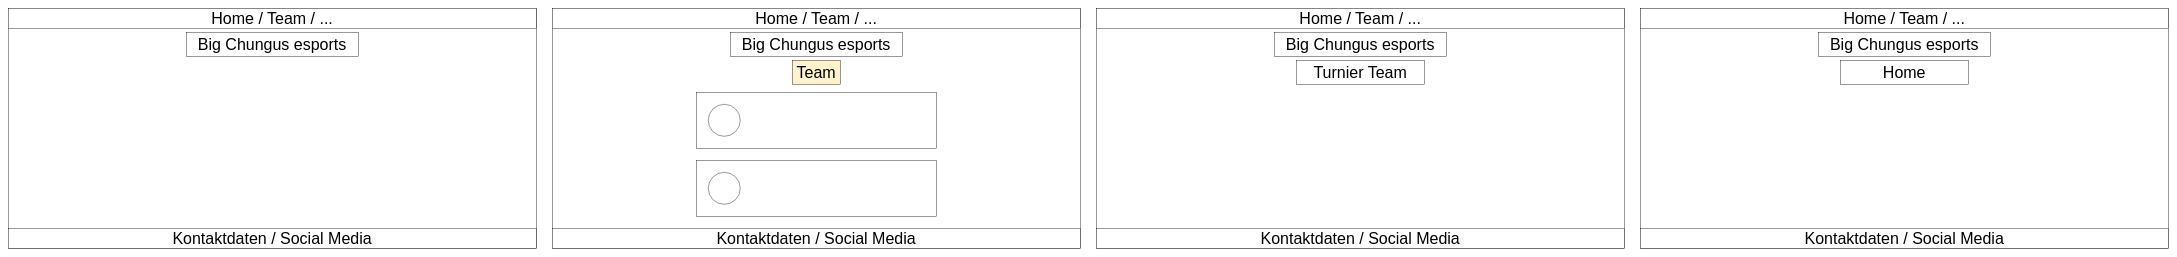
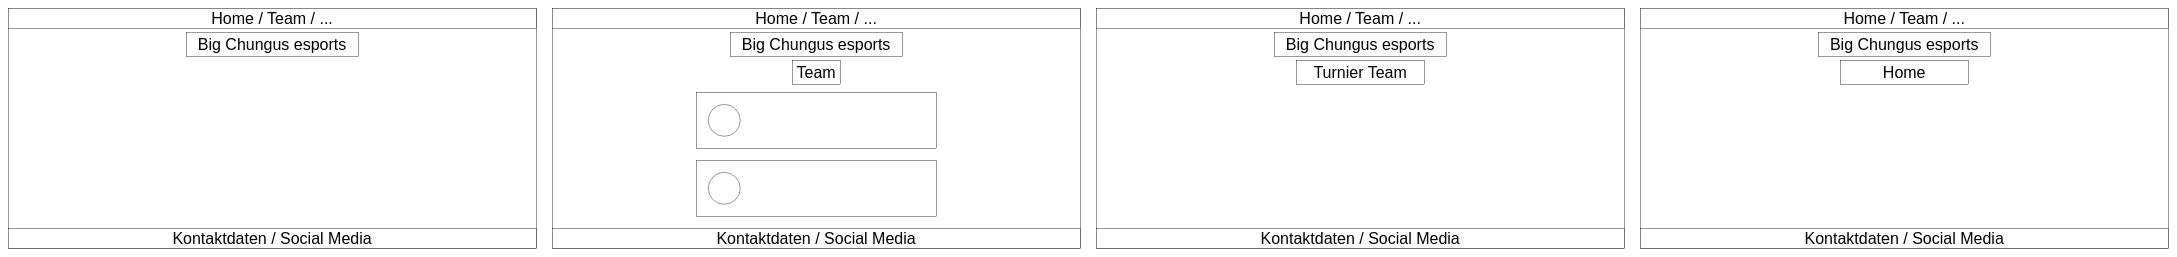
(816, 72) -> (816, 72)
